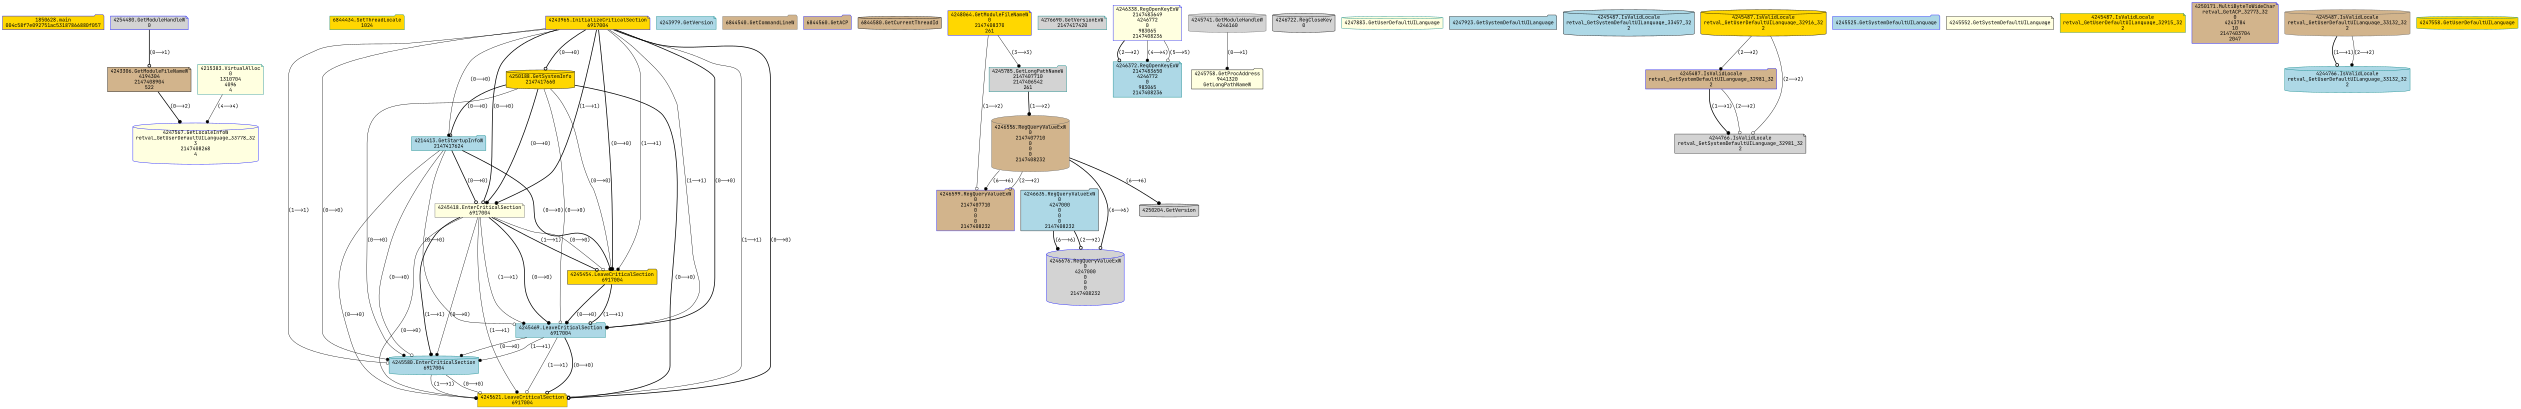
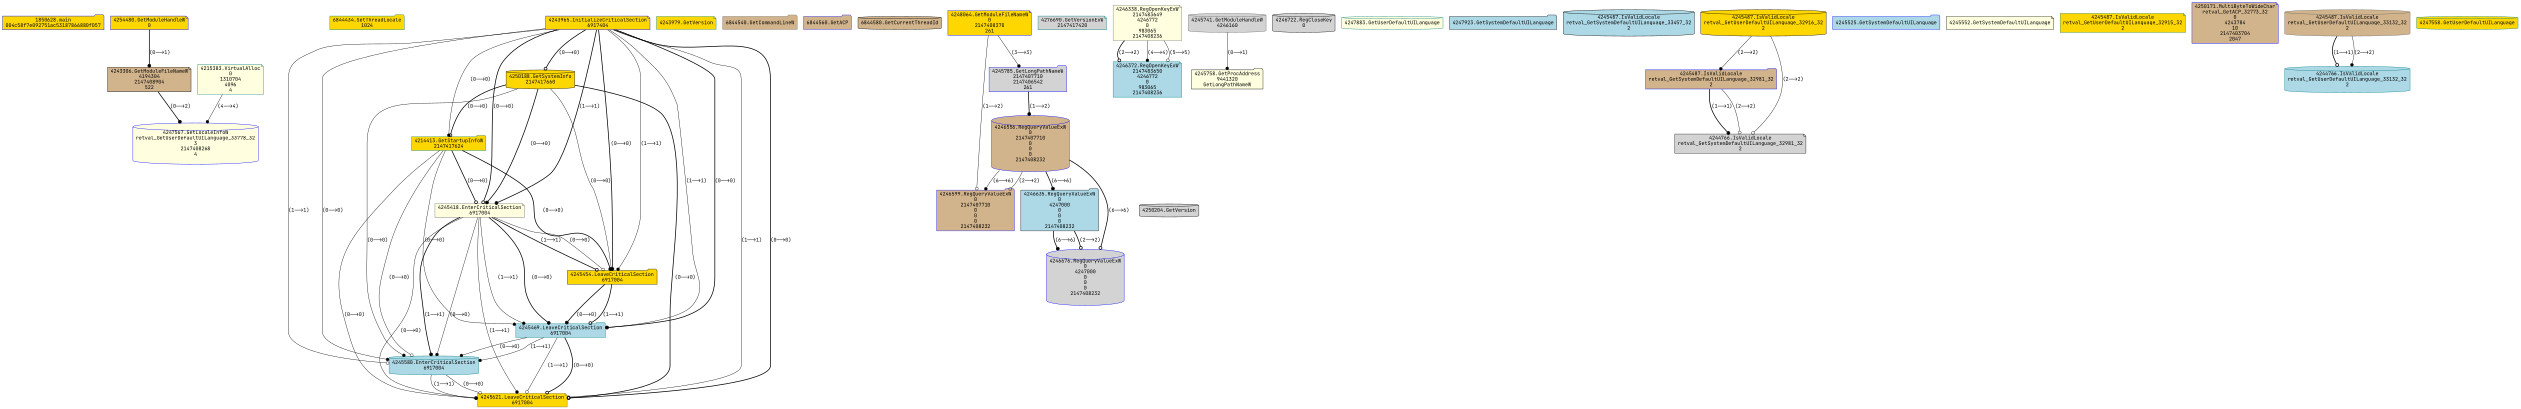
(149, 23) -> (149, 23)
(598, 23) -> (598, 23)
(686, 23) -> (686, 23)
(1147, 23) -> (1147, 23)
(149, 47) -> (149, 47)
(1028, 79) -> (1028, 79)
(449, 144) -> (449, 144)
(1030, 144) -> (1030, 144)
(1115, 177) -> (1049, 179)
(564, 204) -> none
(424, 267) -> (424, 267)
